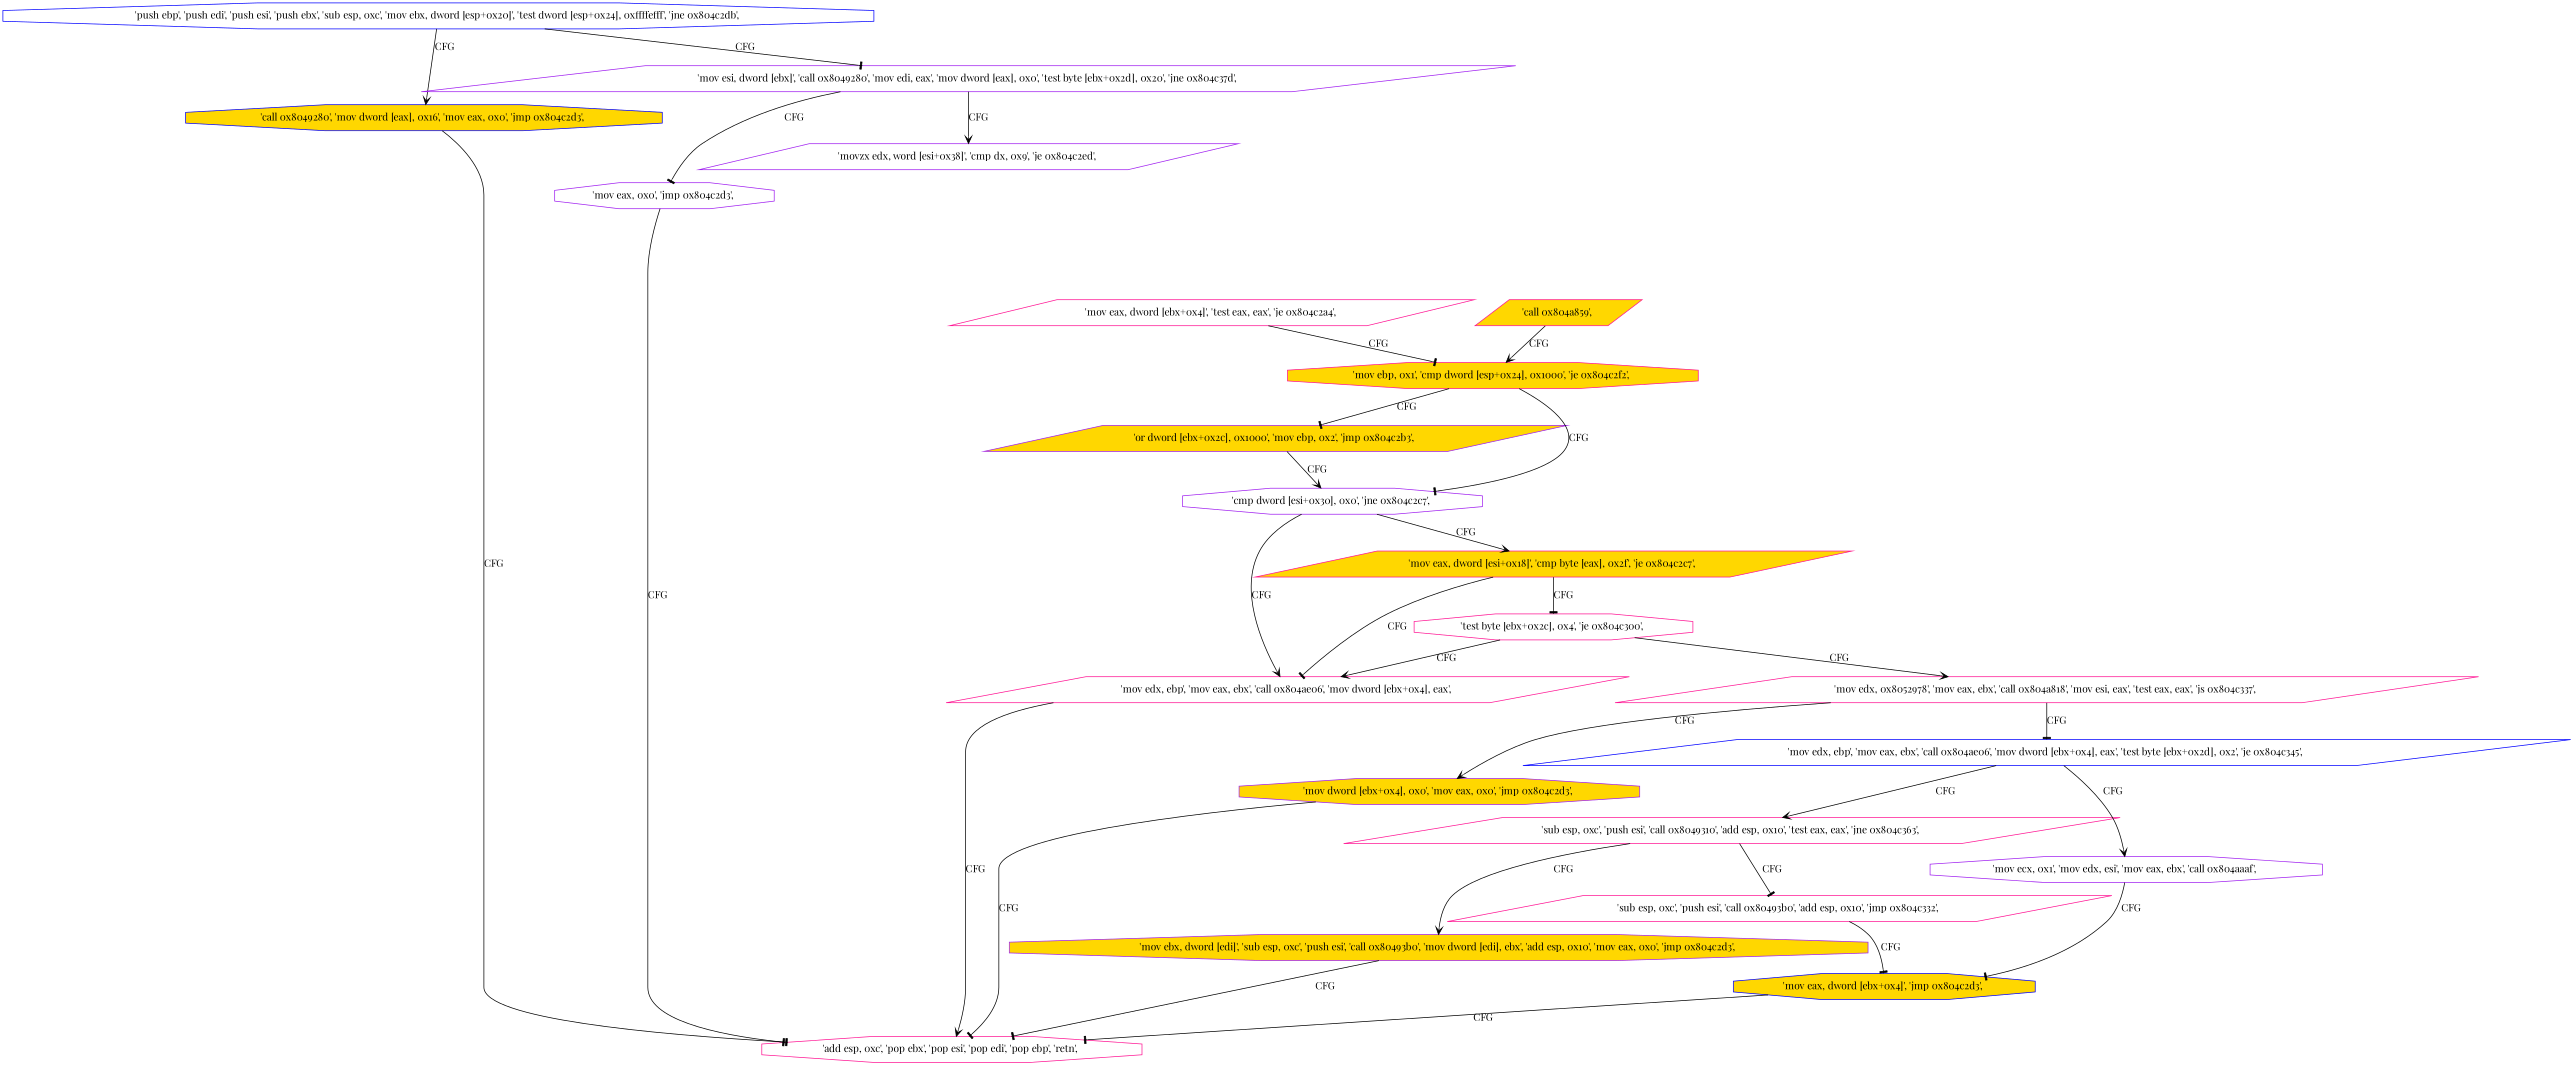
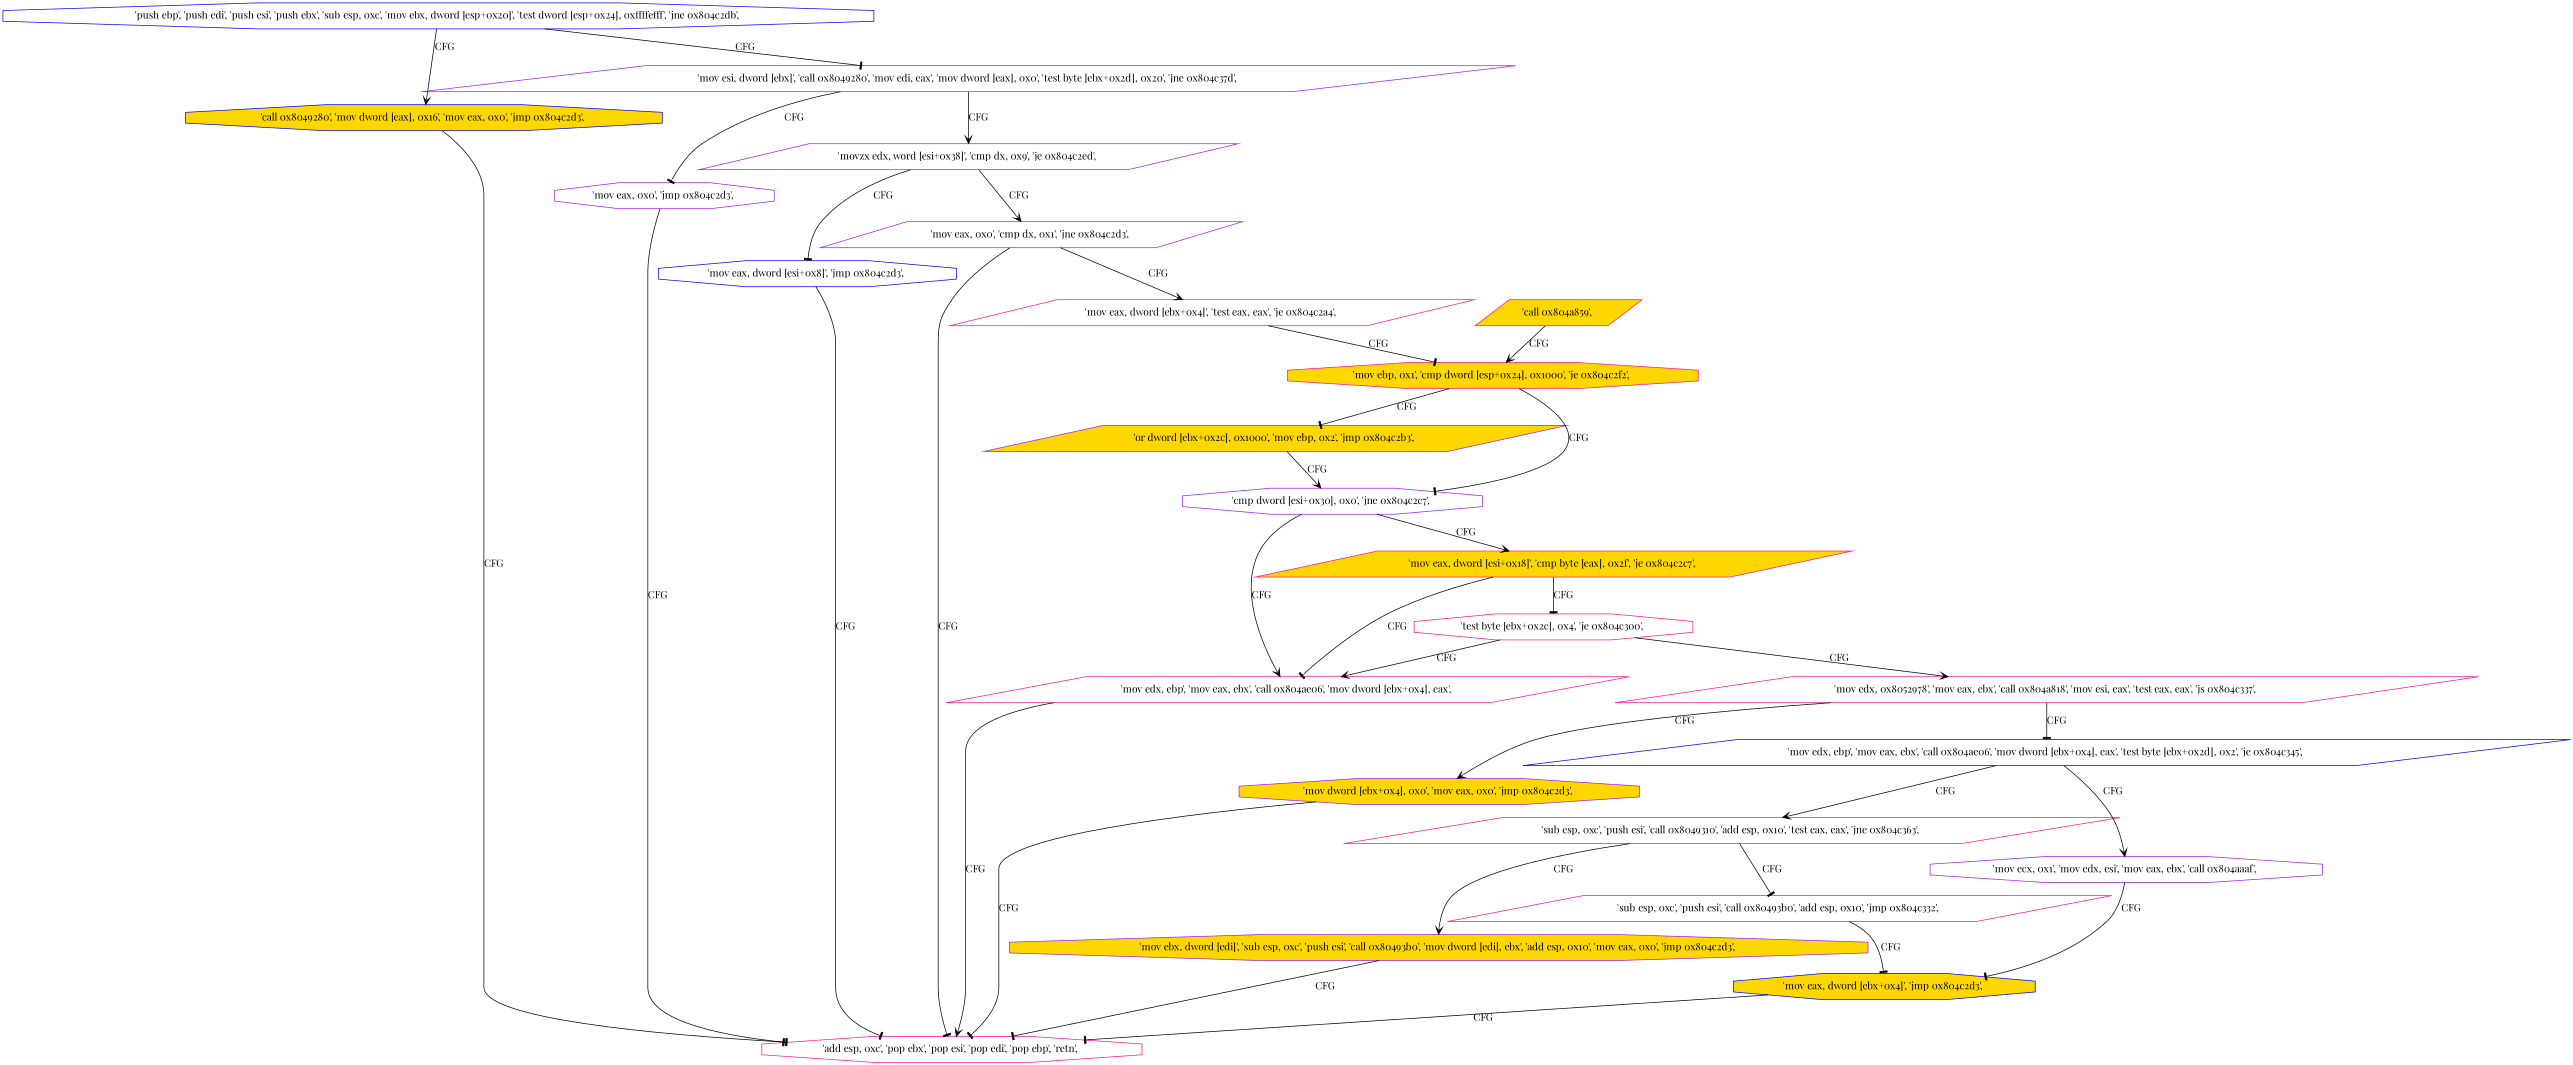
none -> (1031, 235)
none -> (807, 274)
